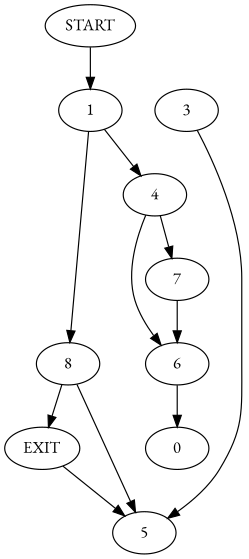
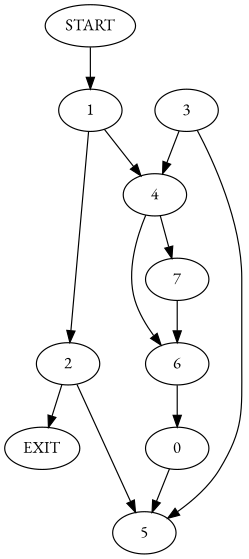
none -> (173, 147)
(68, 364) -> (68, 364)
(89, 487) -> (163, 485)
